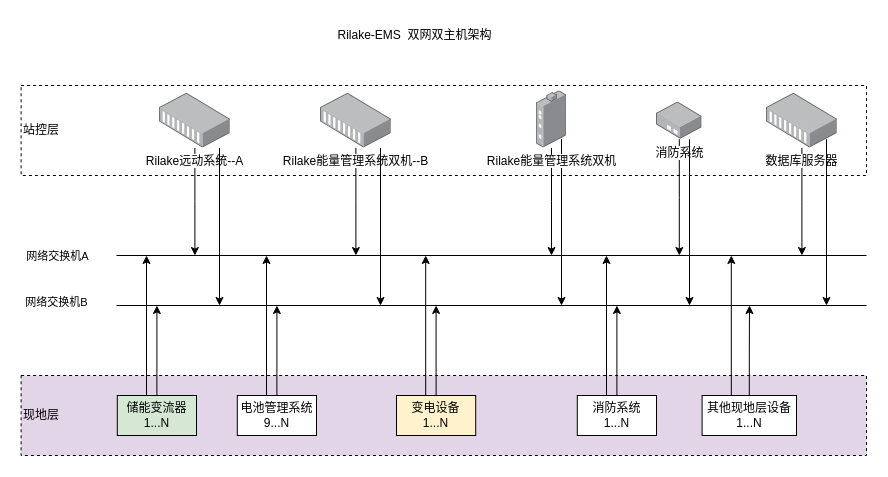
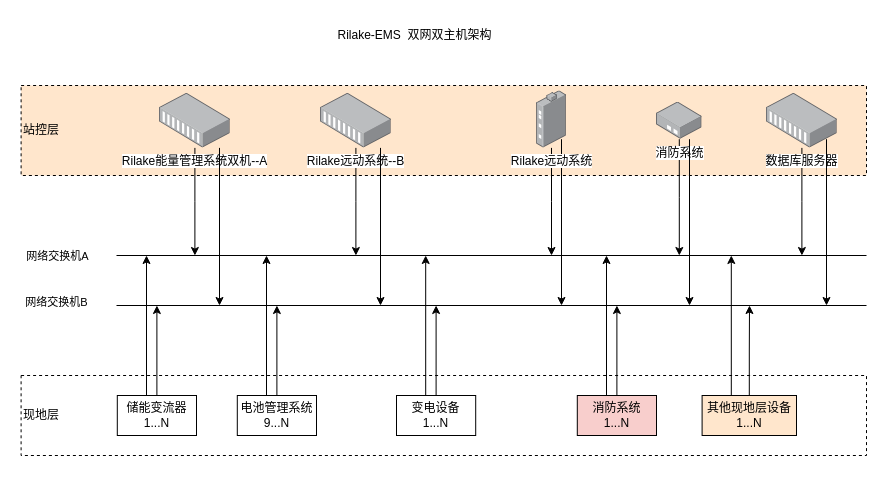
(444, 131) -> (444, 131)
(195, 162) -> (195, 162)
(356, 162) -> (356, 162)
(552, 162) -> (552, 162)
(42, 416) -> (42, 416)
(157, 416) -> (157, 416)
(436, 416) -> (436, 416)
(617, 416) -> (617, 416)
(749, 416) -> (749, 416)
